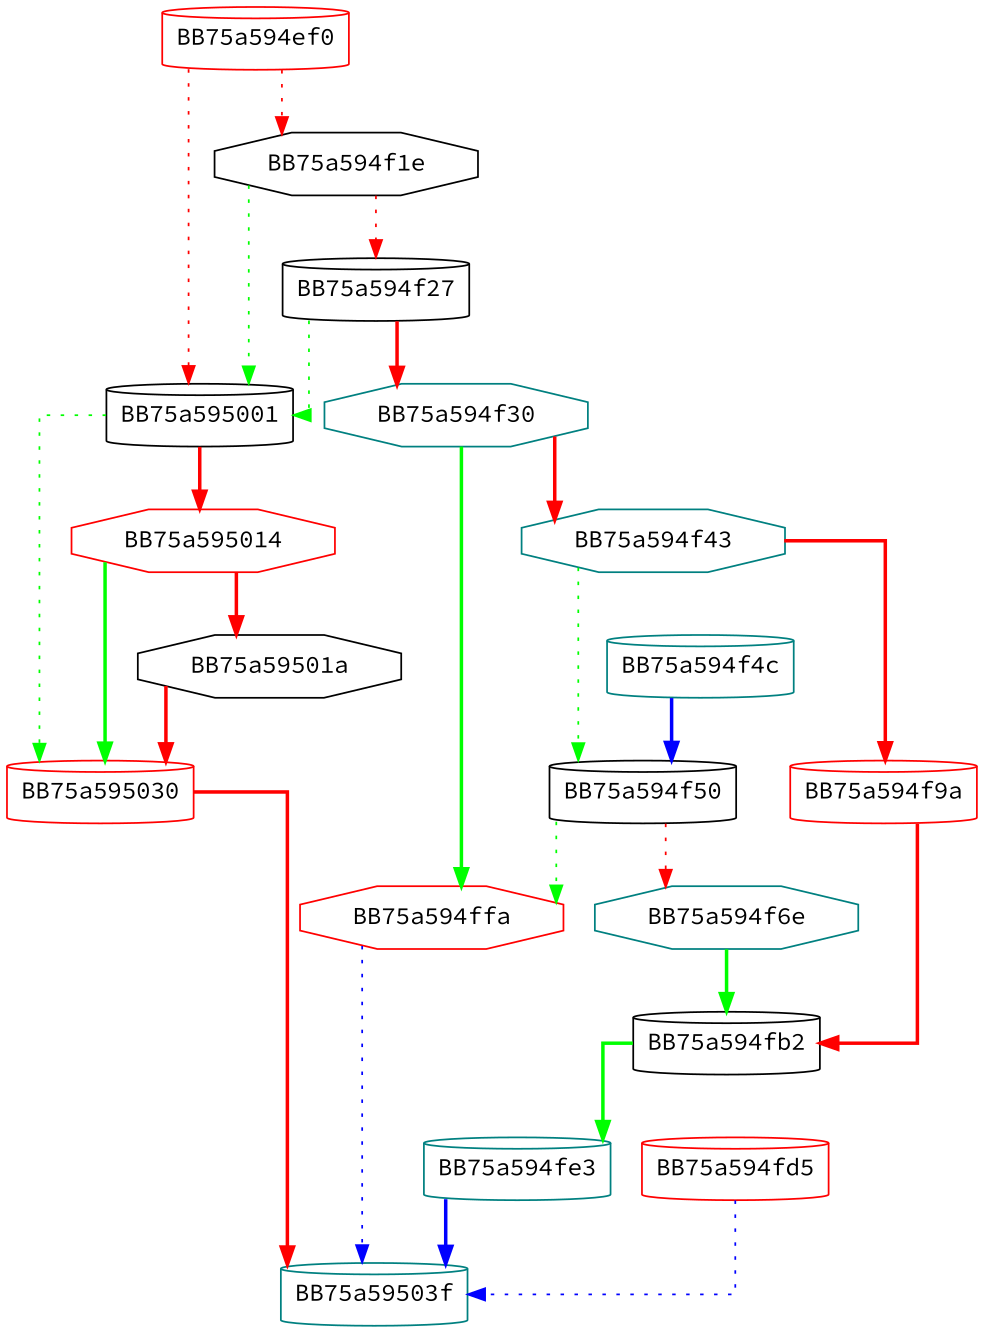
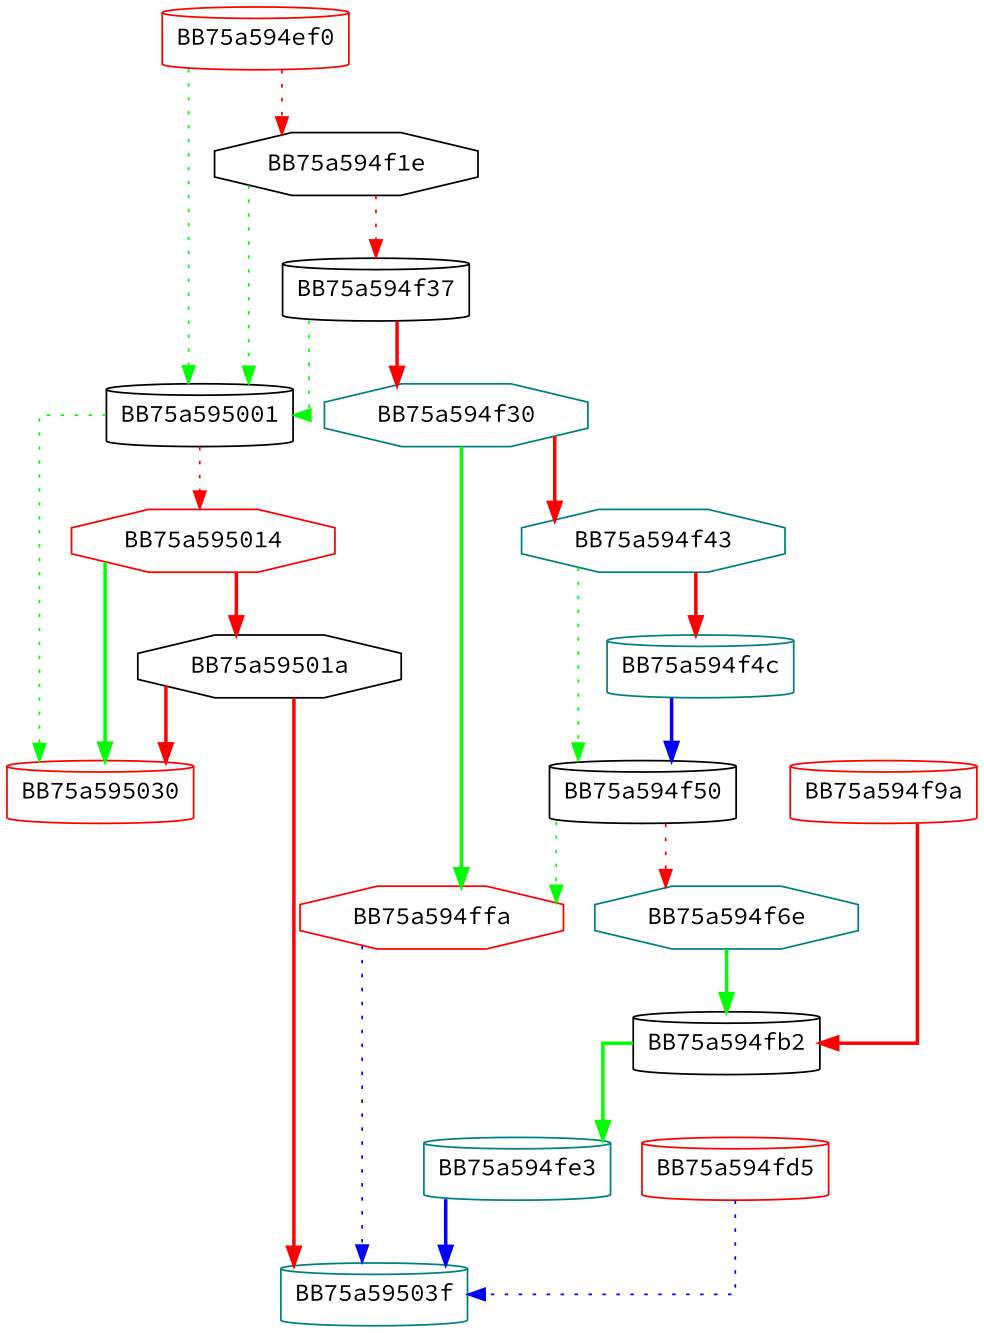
(189, 218) -> (189, 218)
(376, 290) -> (376, 290)
(200, 469) -> (200, 469)
(885, 591) -> (696, 595)
(287, 973) -> (294, 973)
